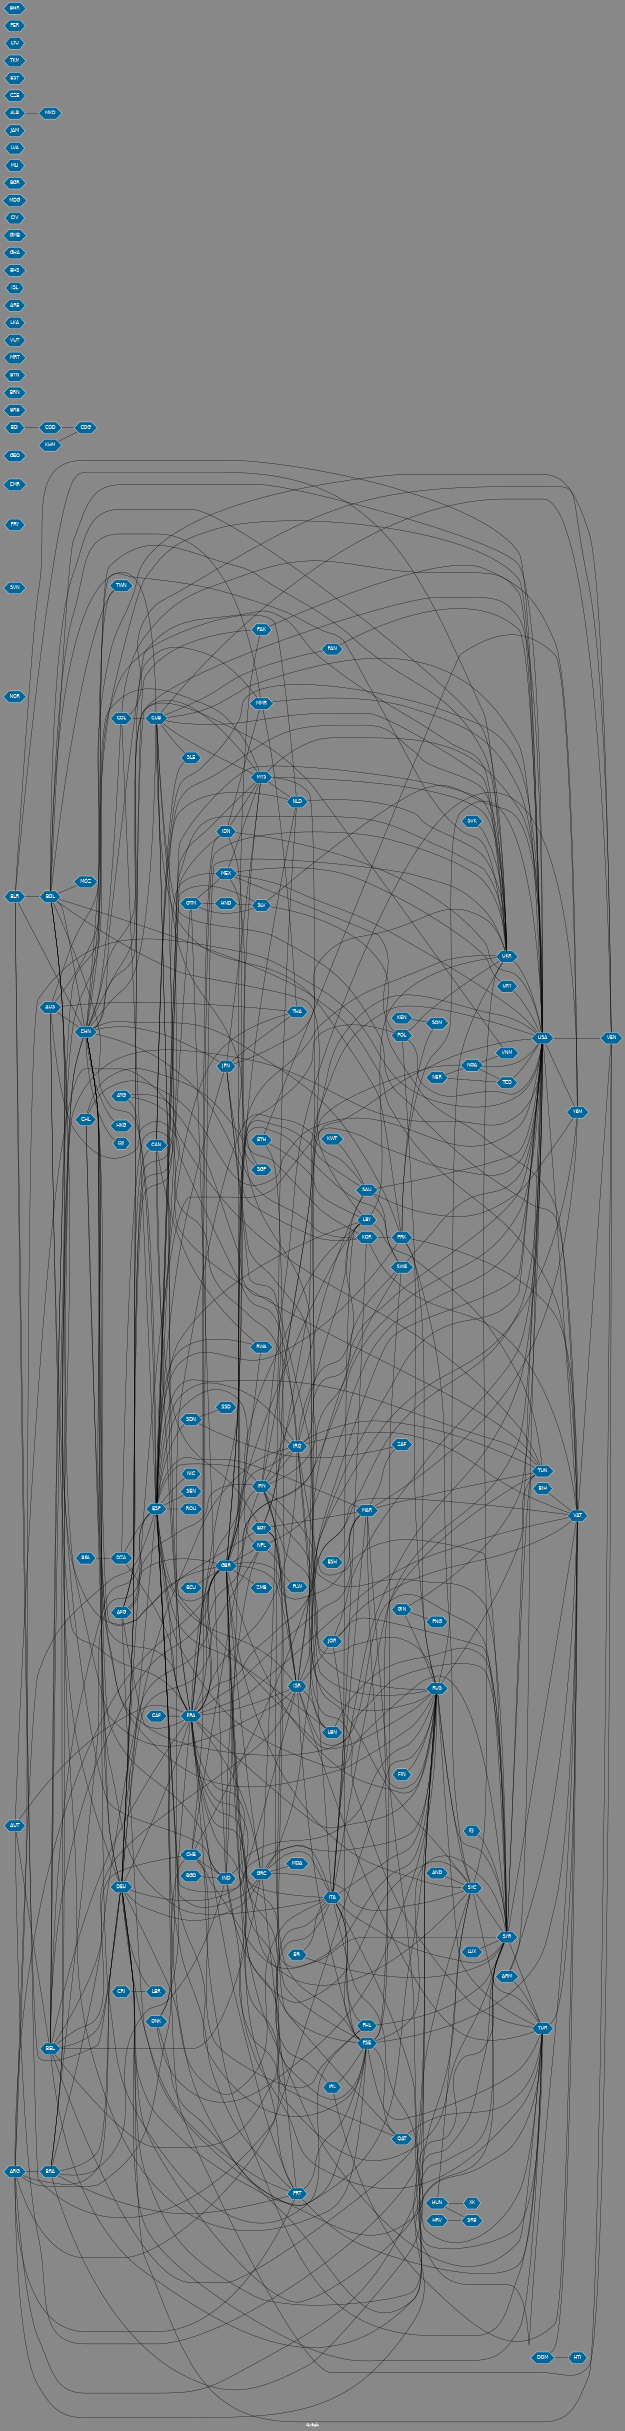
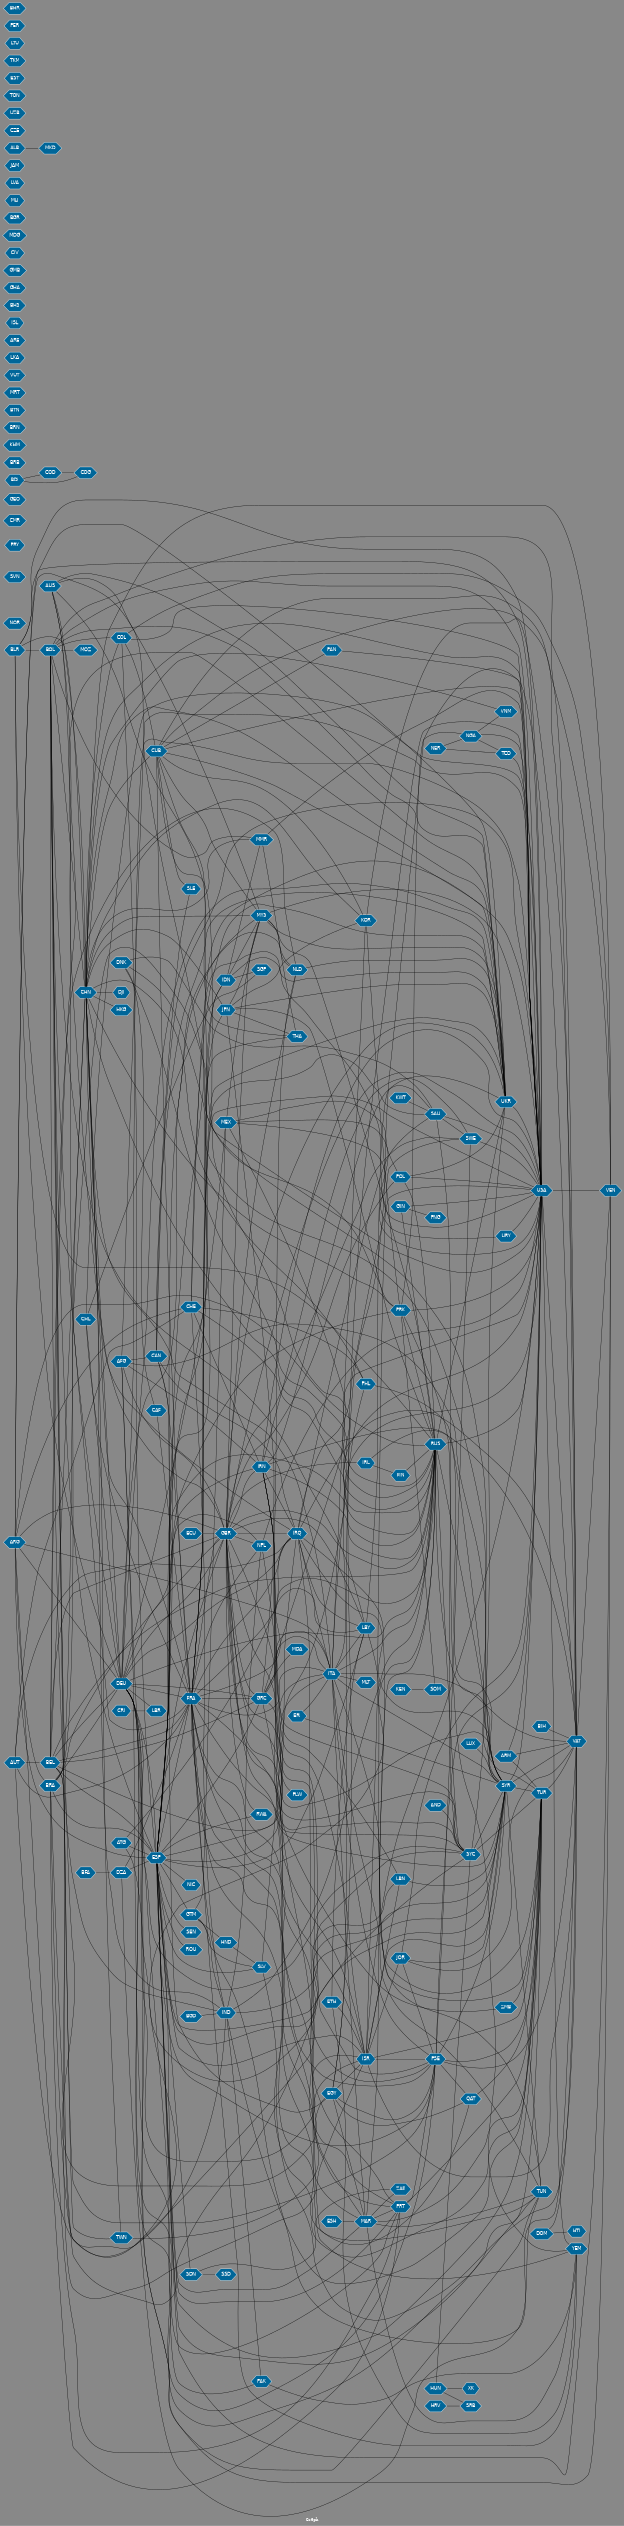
none -> (15, 96)
none -> (15, 113)
(68, 437) -> (51, 483)
(75, 647) -> (84, 640)
(472, 821) -> none
(187, 1257) -> (237, 1424)
(502, 1584) -> (518, 1409)
(82, 1589) -> (269, 2213)
none -> (366, 1682)
(472, 1831) -> none
(179, 1848) -> (143, 1186)
(103, 1954) -> (50, 1534)
(351, 2067) -> (383, 1469)
(306, 2112) -> (536, 1903)
none -> (384, 2214)
